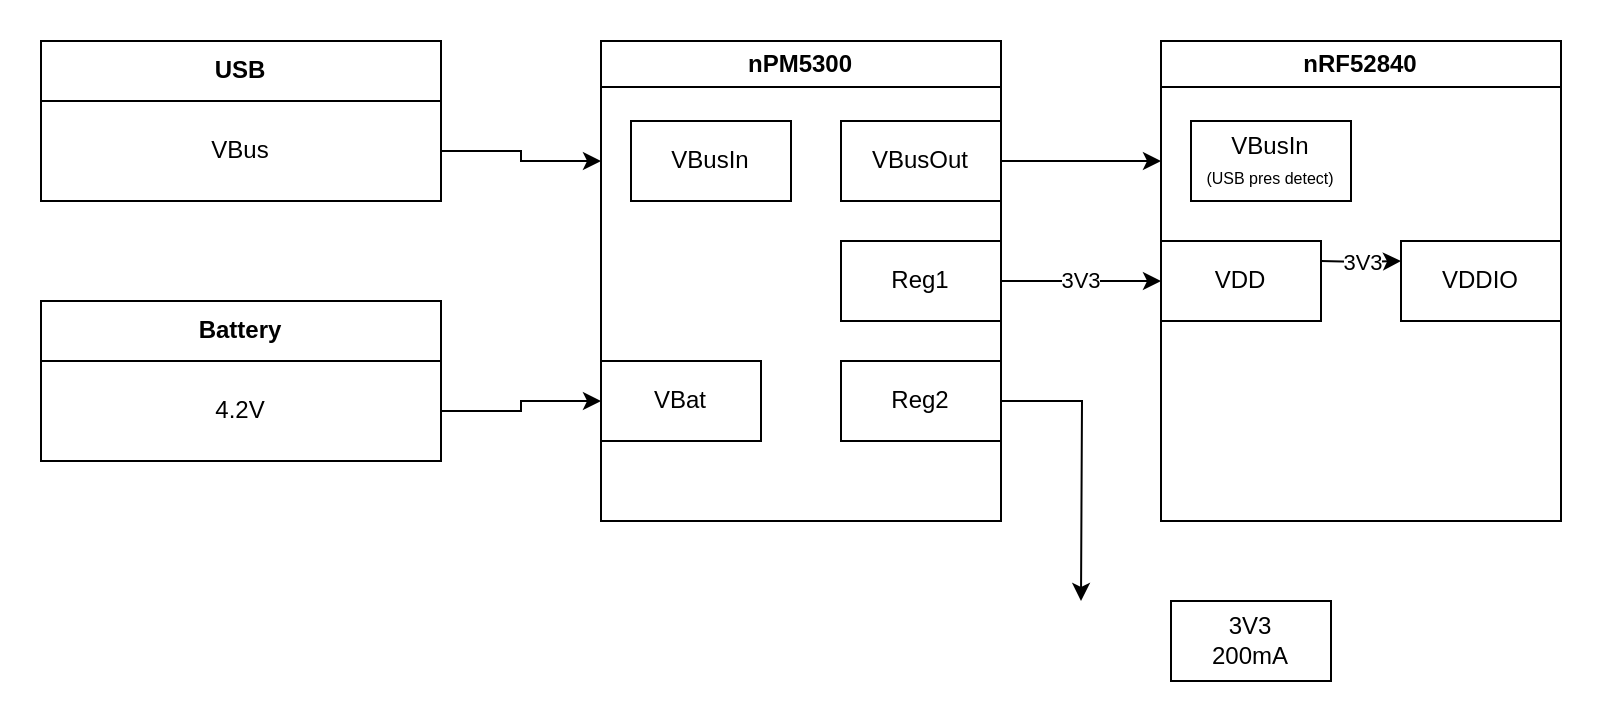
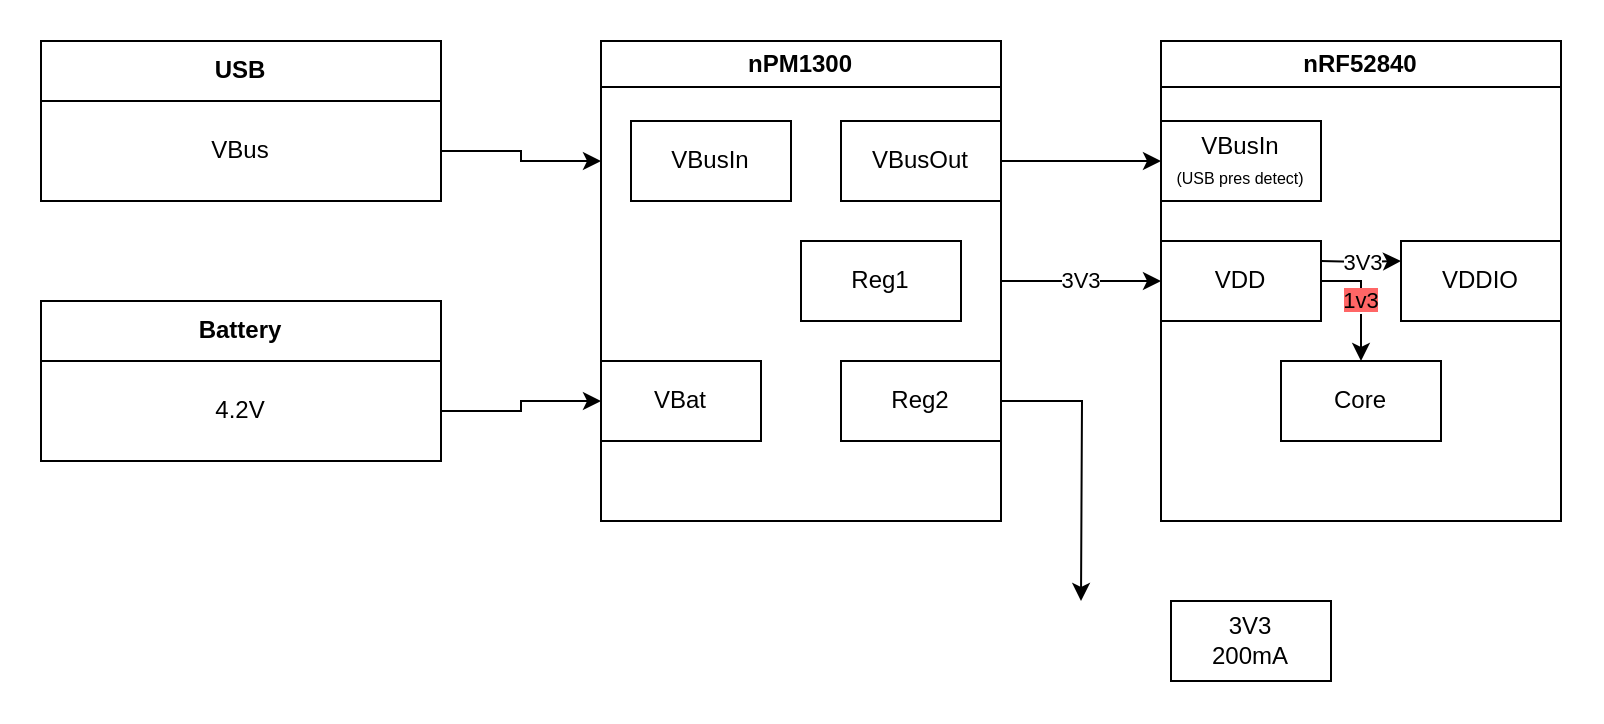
(801, 65) -> (801, 65)
(1271, 161) -> (1241, 161)
(921, 281) -> (881, 281)
none -> (1361, 294)
none -> (1361, 401)
